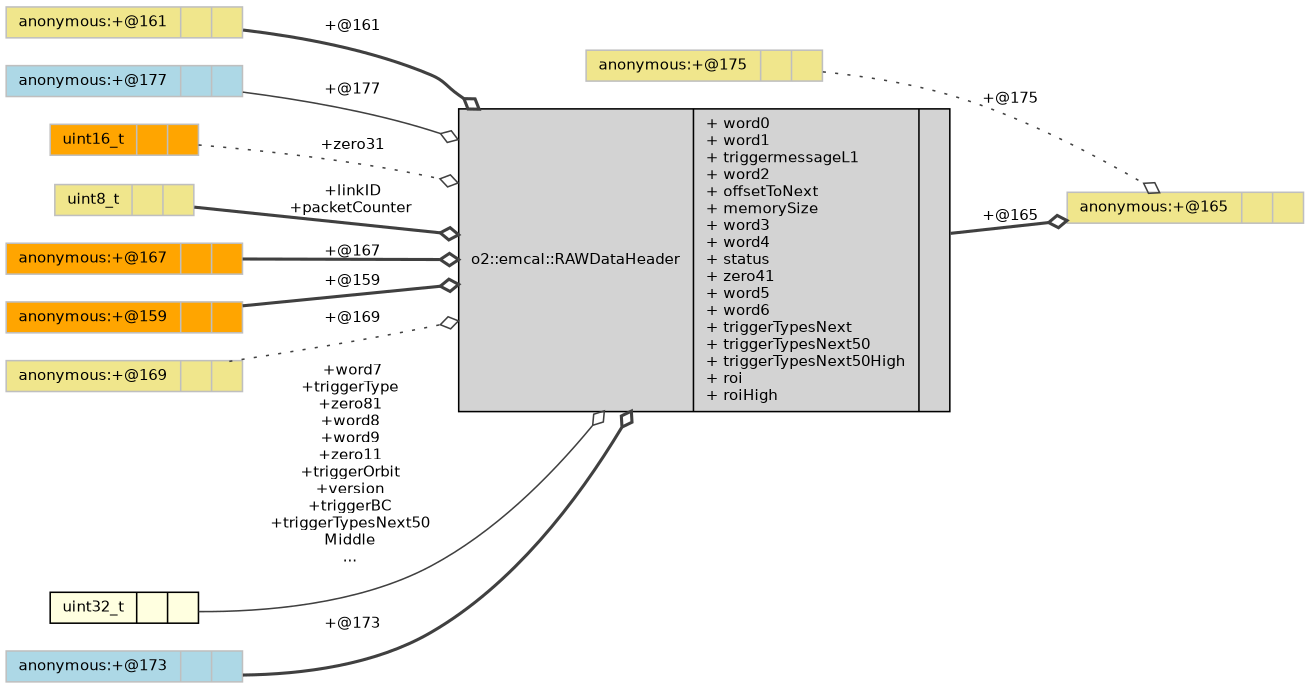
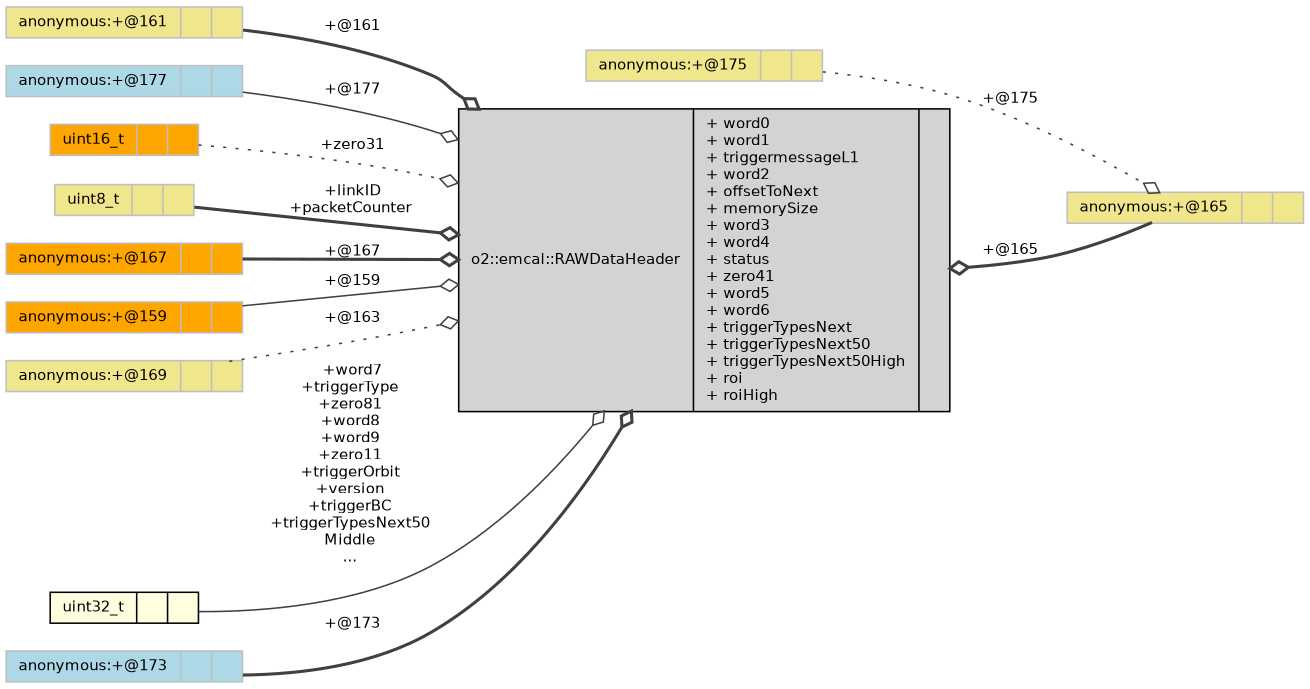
(999, 228) -> (1063, 254)
(341, 296) -> (341, 296)
(351, 318) -> (351, 318)
